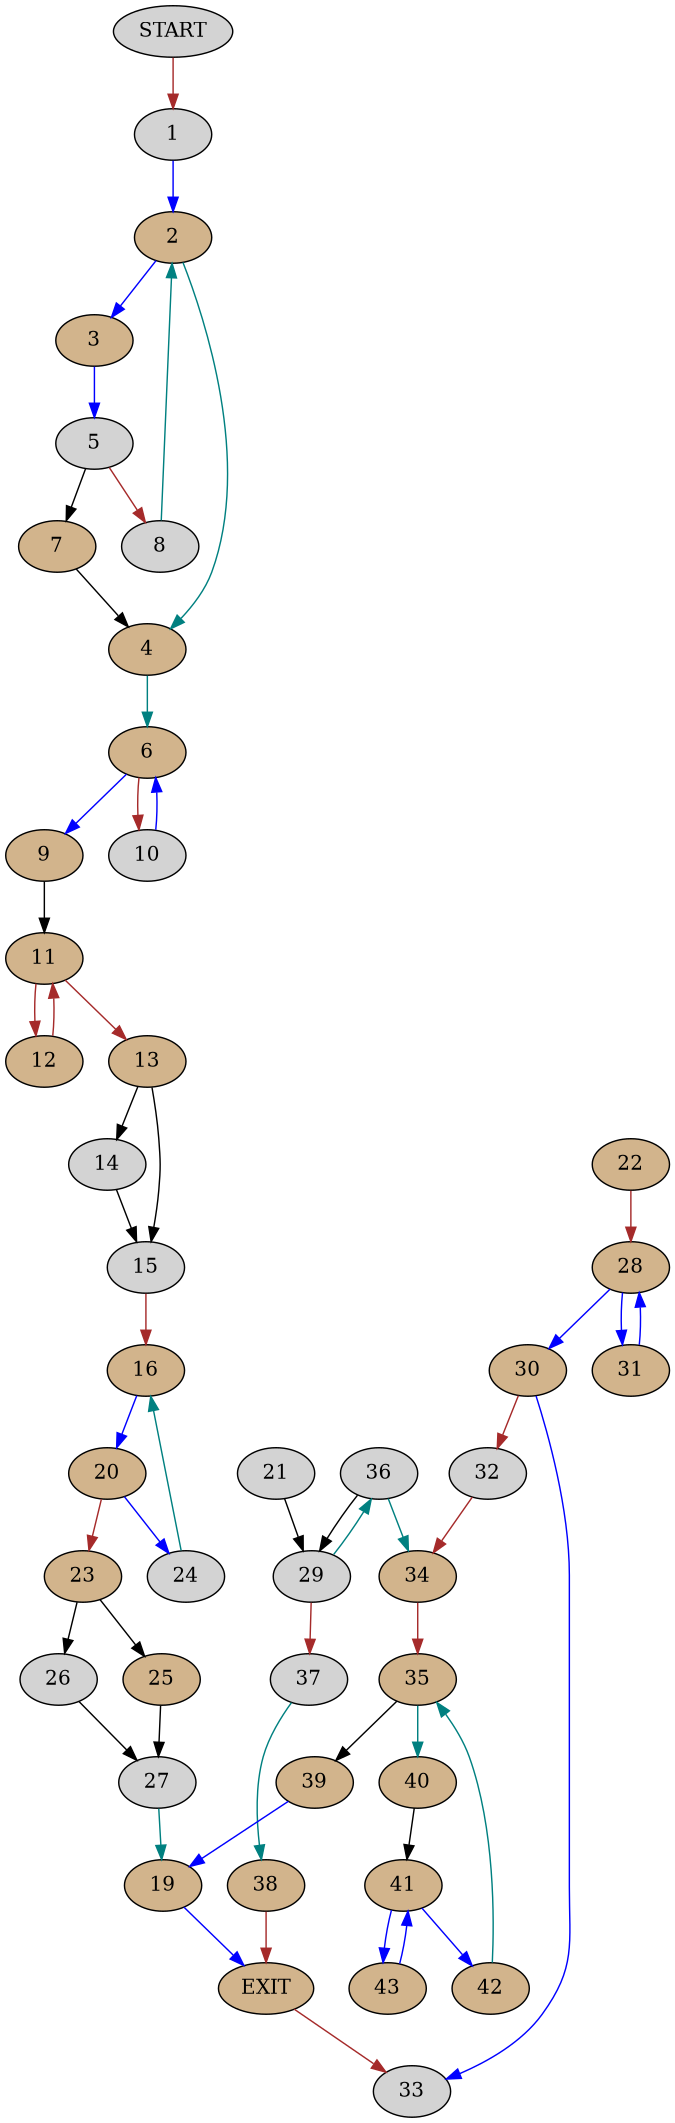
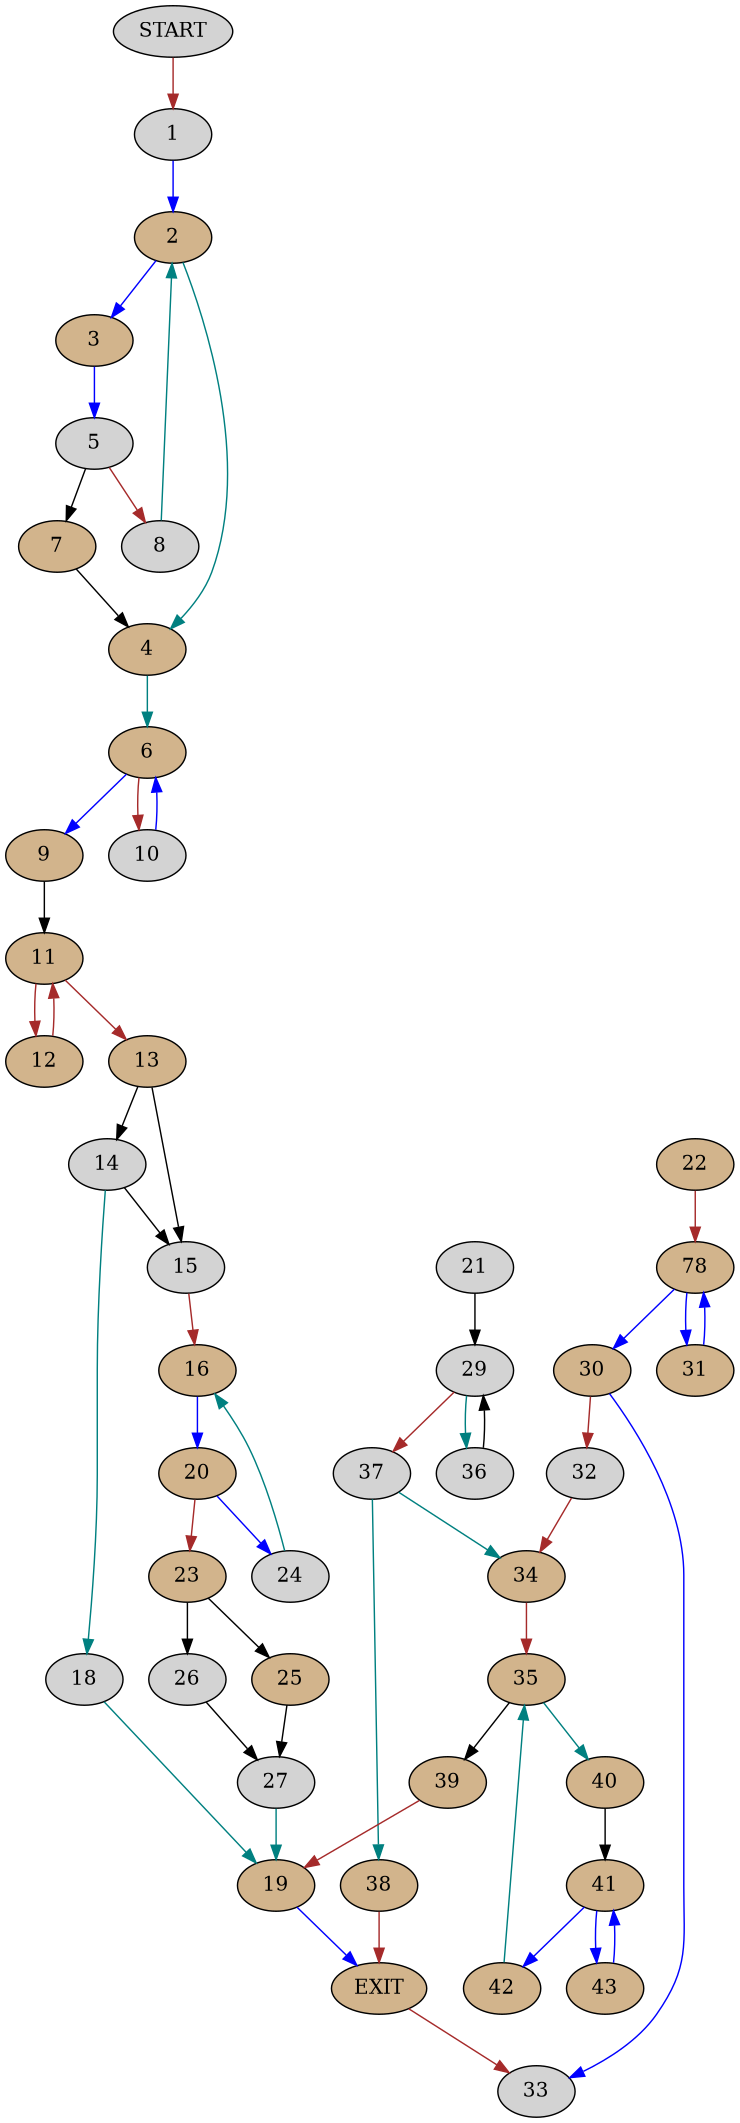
(631, 1267) -> (695, 1267)
(396, 1518) -> (443, 1521)
none -> (84, 1679)
(245, 1830) -> (368, 1830)
